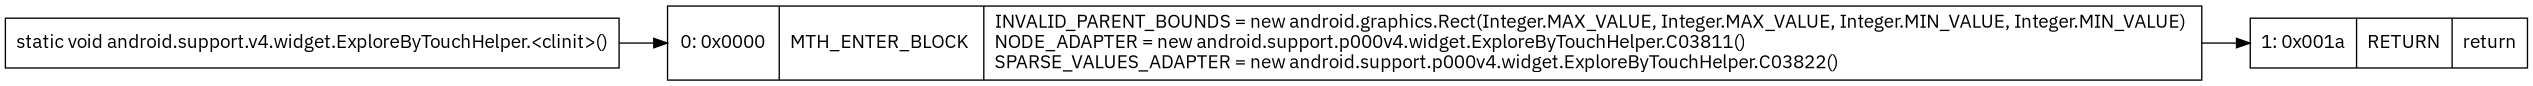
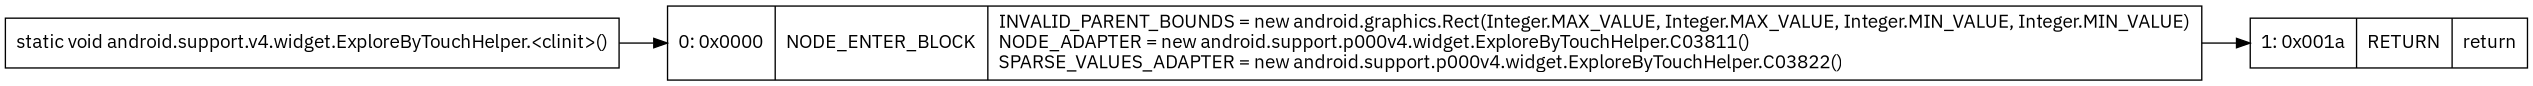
(880, 42) -> (882, 42)
